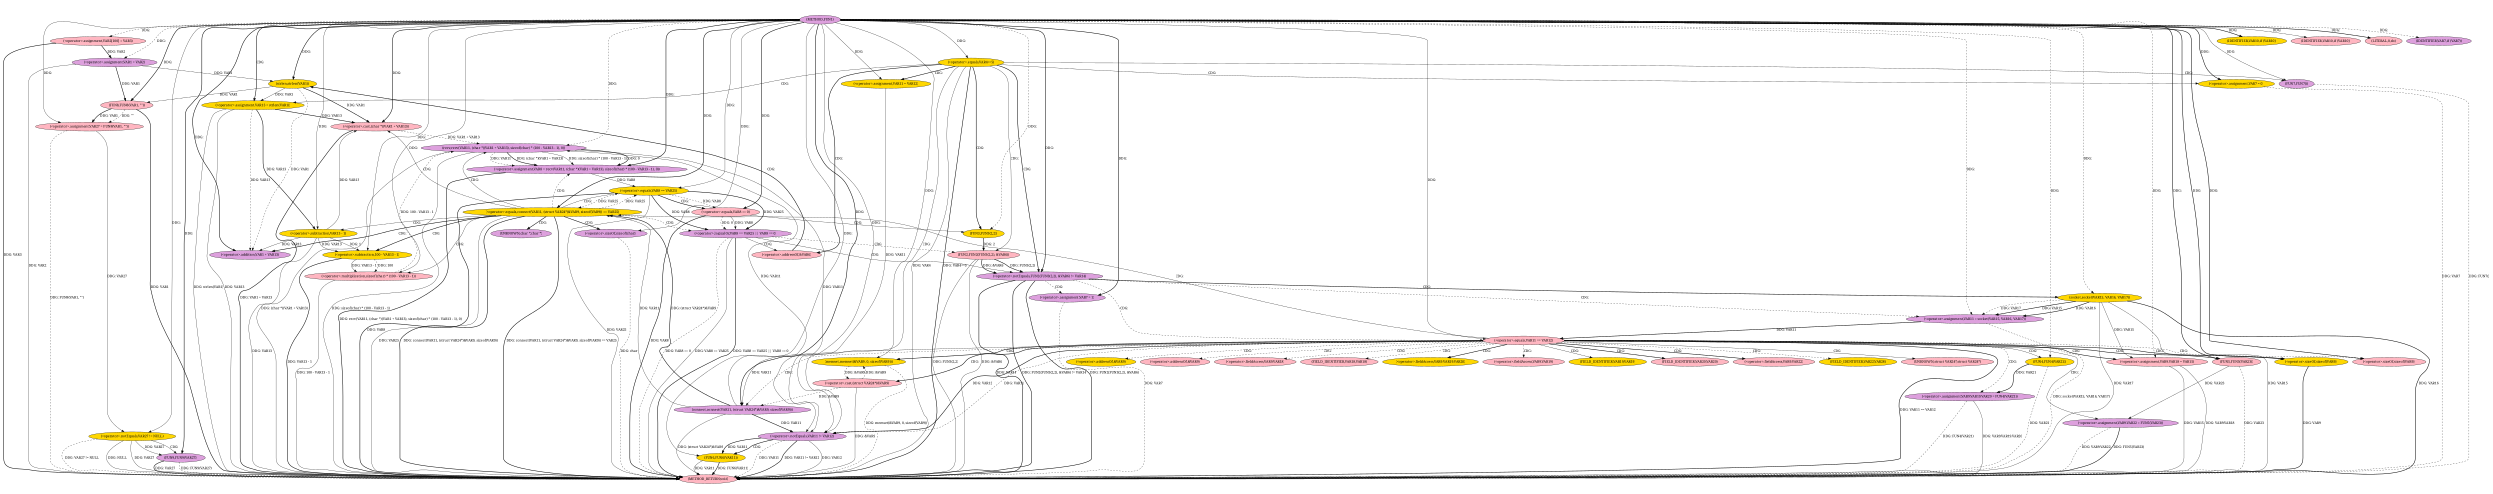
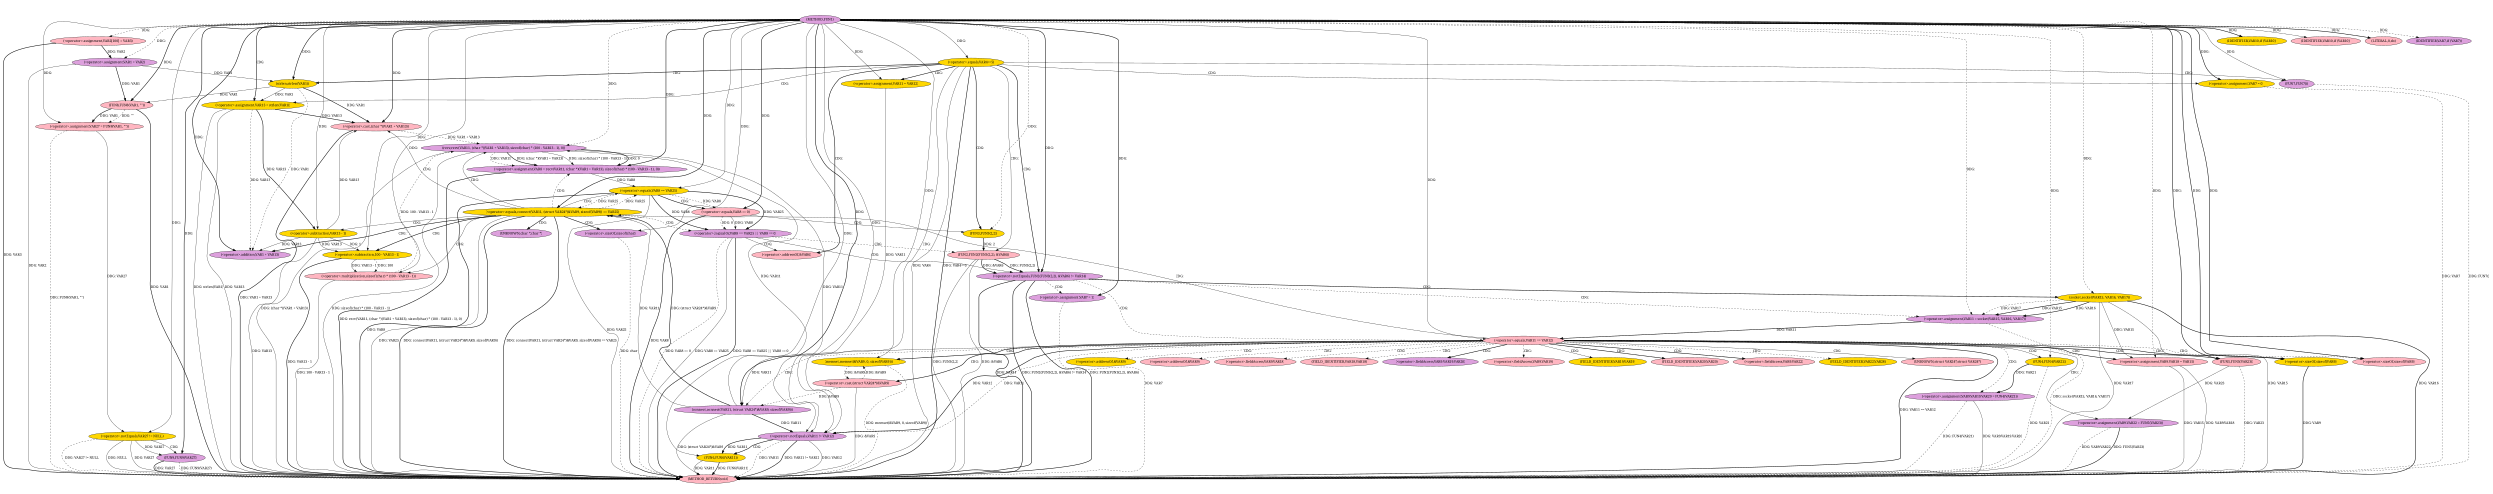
(588, 131) -> (629, 73)
(1431, 362) -> (1431, 362)
